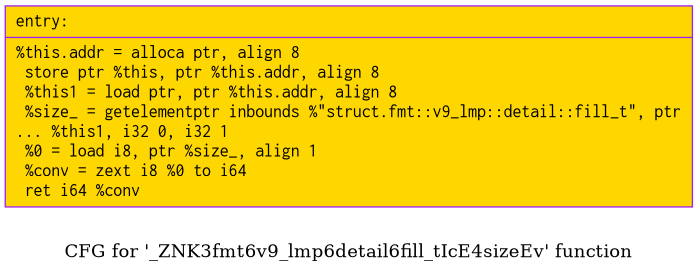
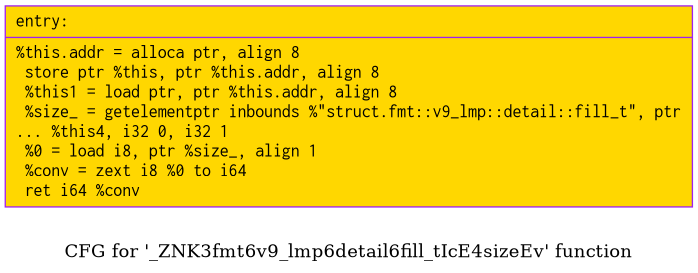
(123, 131) -> (123, 131)
